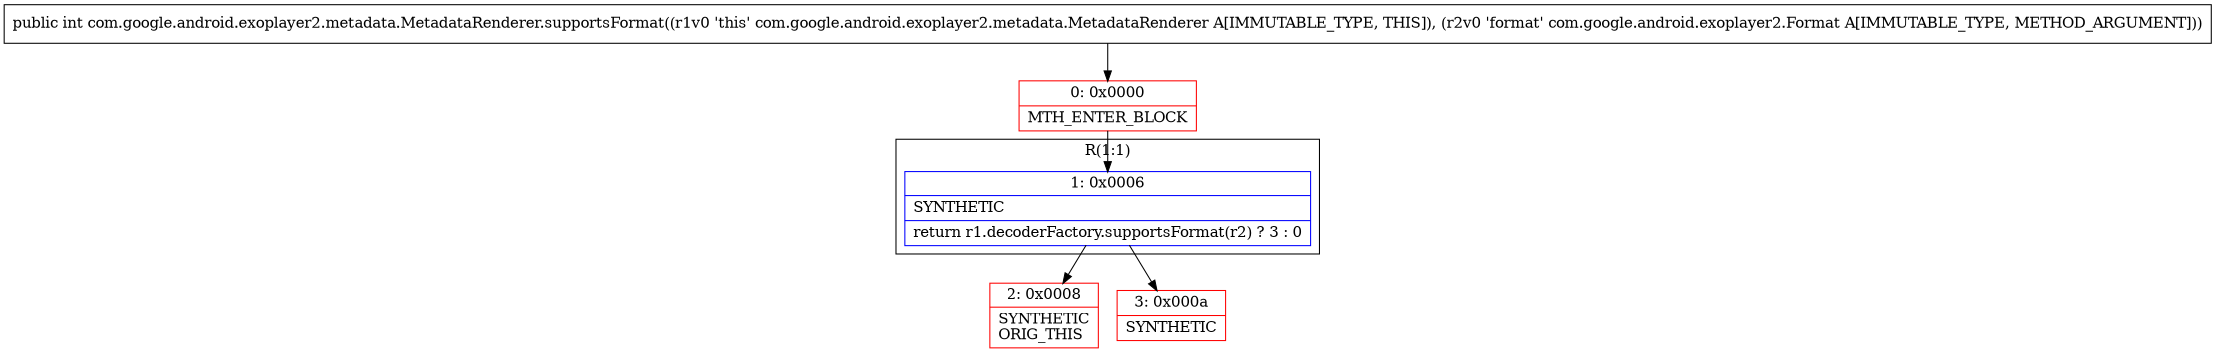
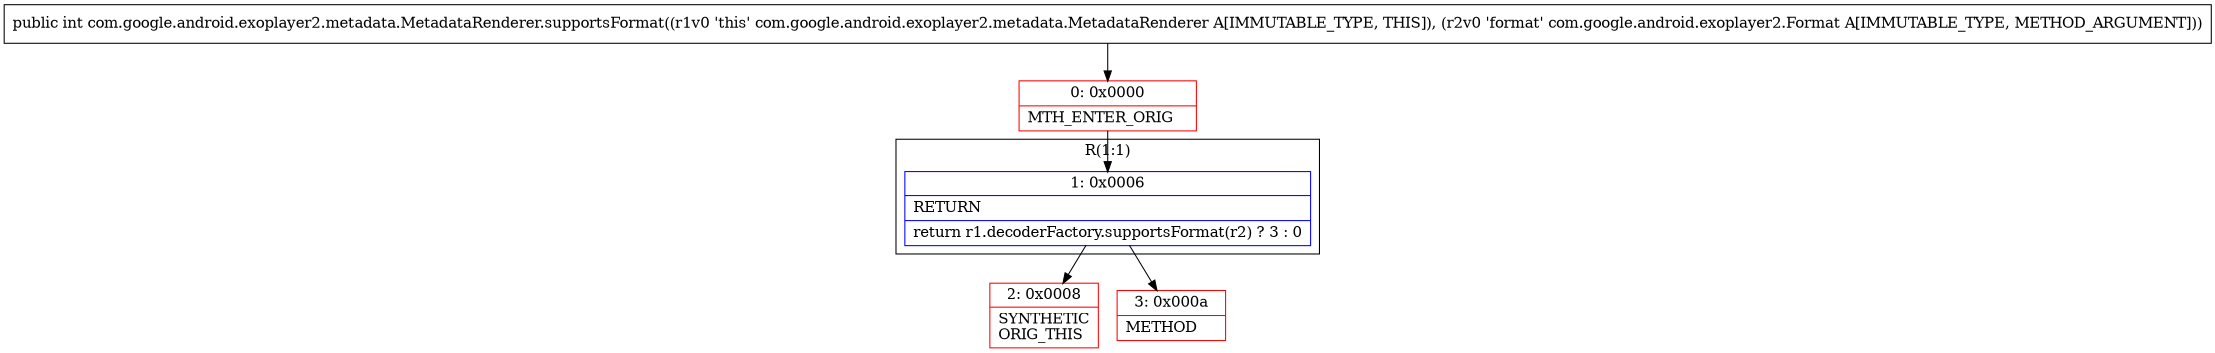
(1108, 118) -> (1100, 118)
(959, 208) -> (947, 208)
(1171, 328) -> (1161, 328)
